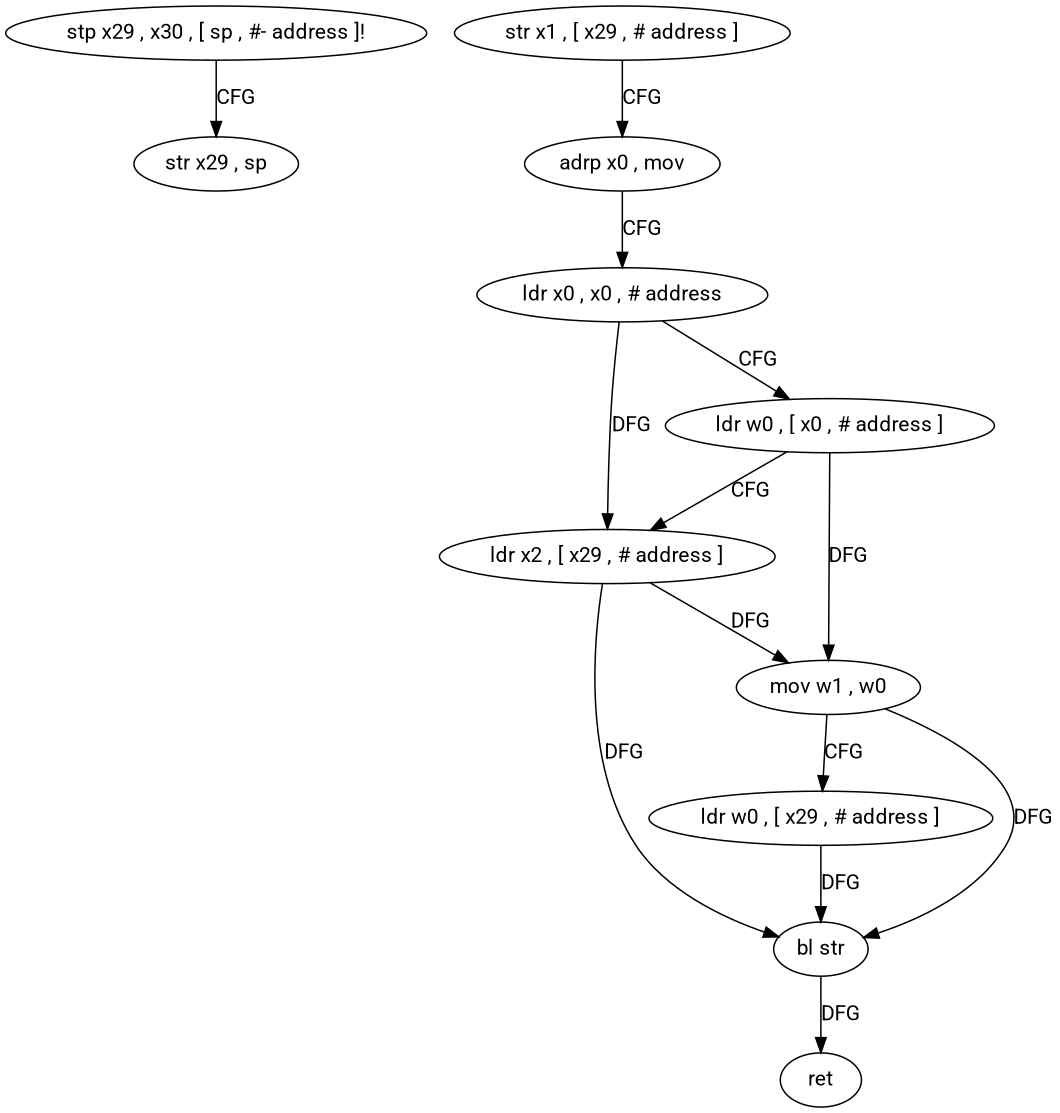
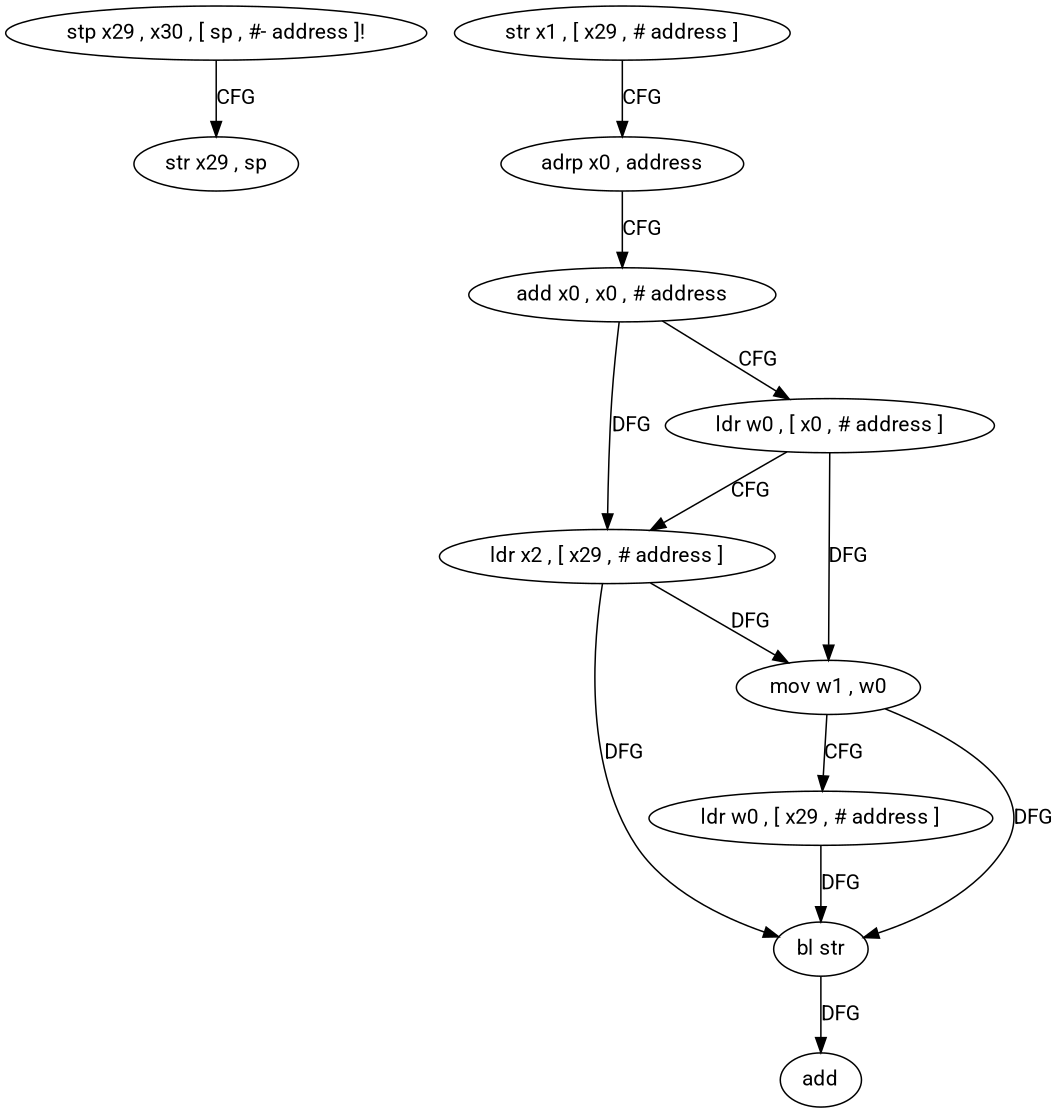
(622, 164) -> (622, 164)
(622, 295) -> (622, 295)
(821, 1080) -> (821, 1080)
